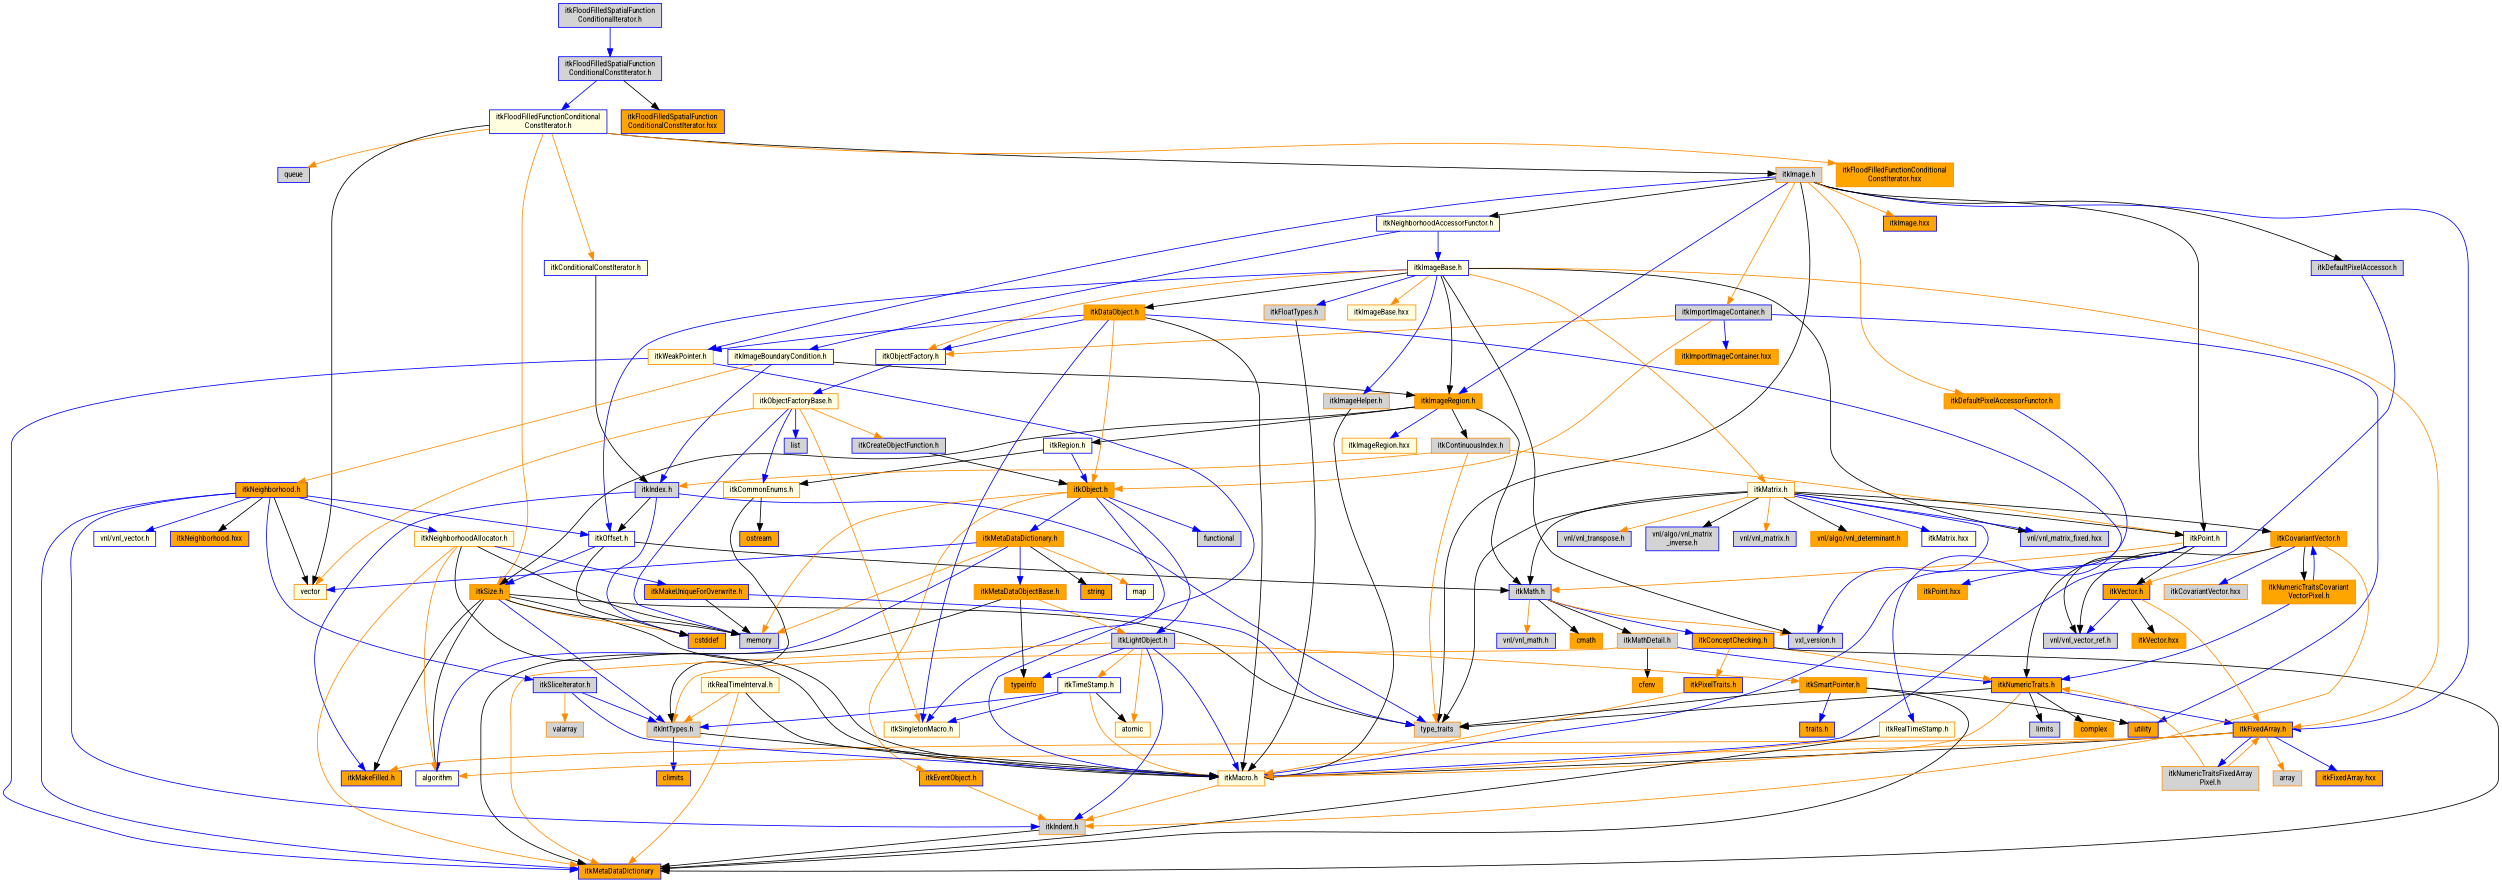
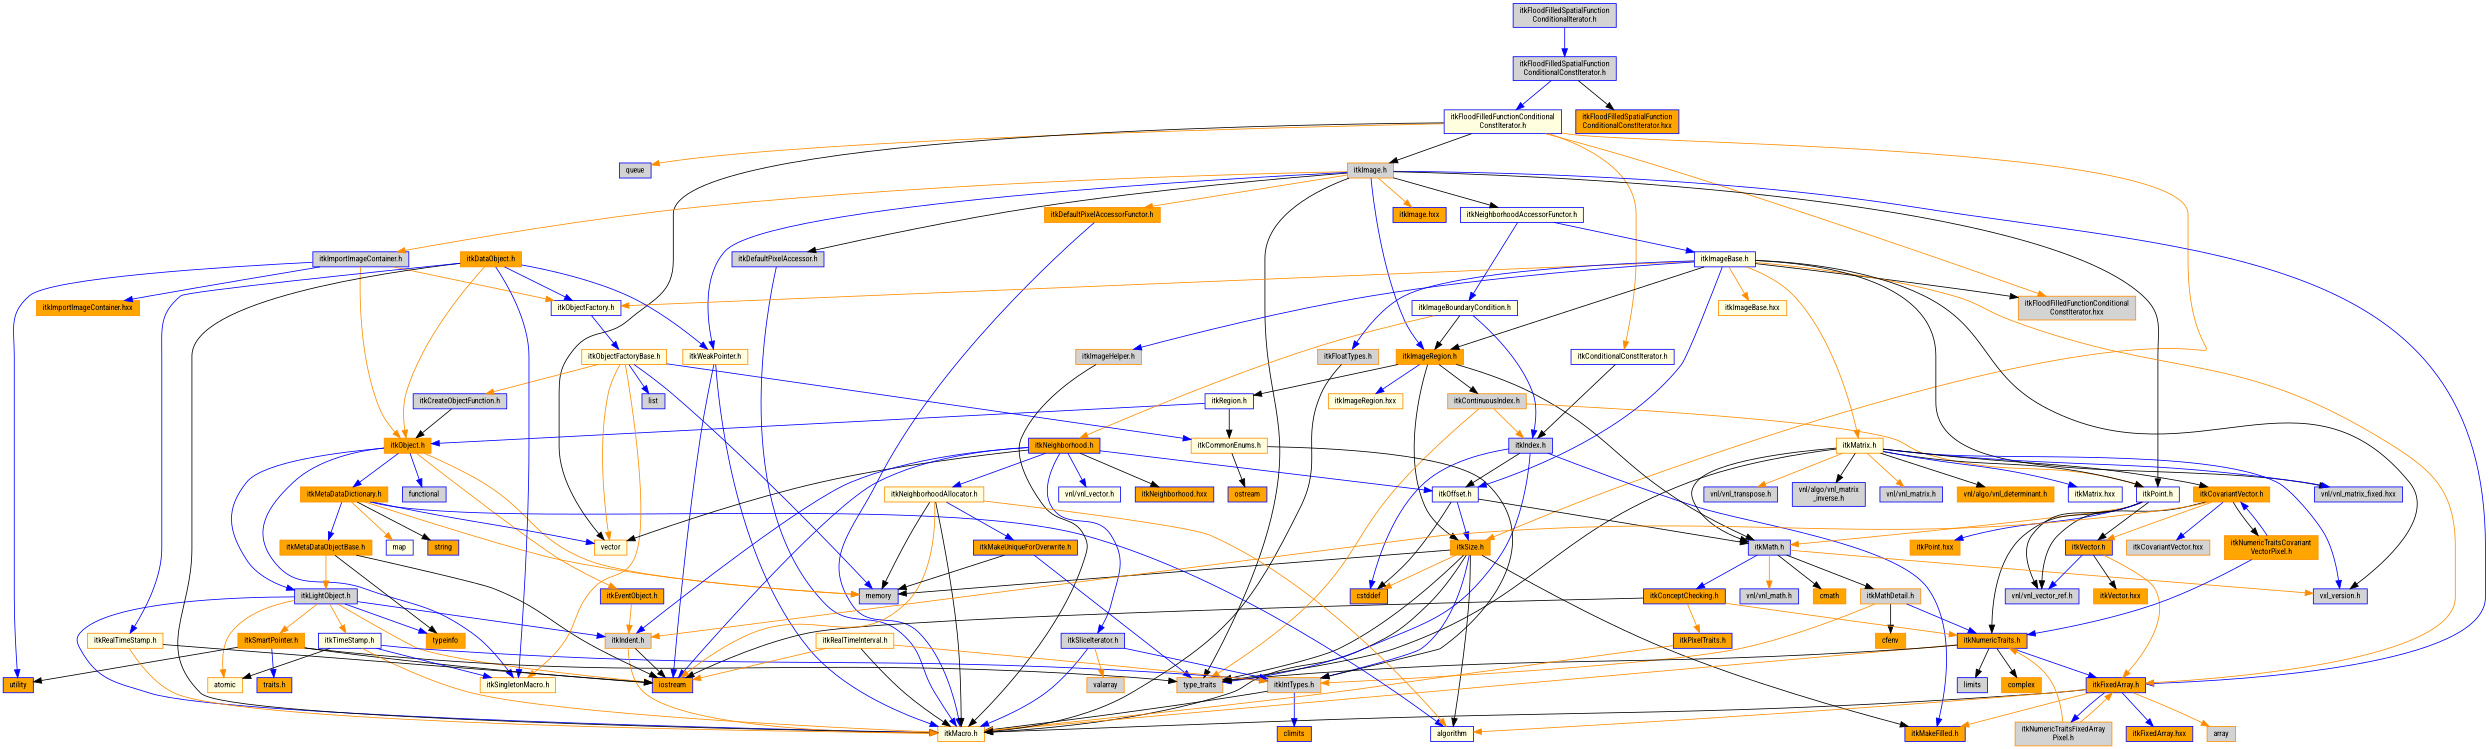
(1895, 175) -> (2077, 308)
(1280, 290) -> (1934, 286)
(1156, 802) -> (693, 713)
(620, 872) -> (673, 685)
